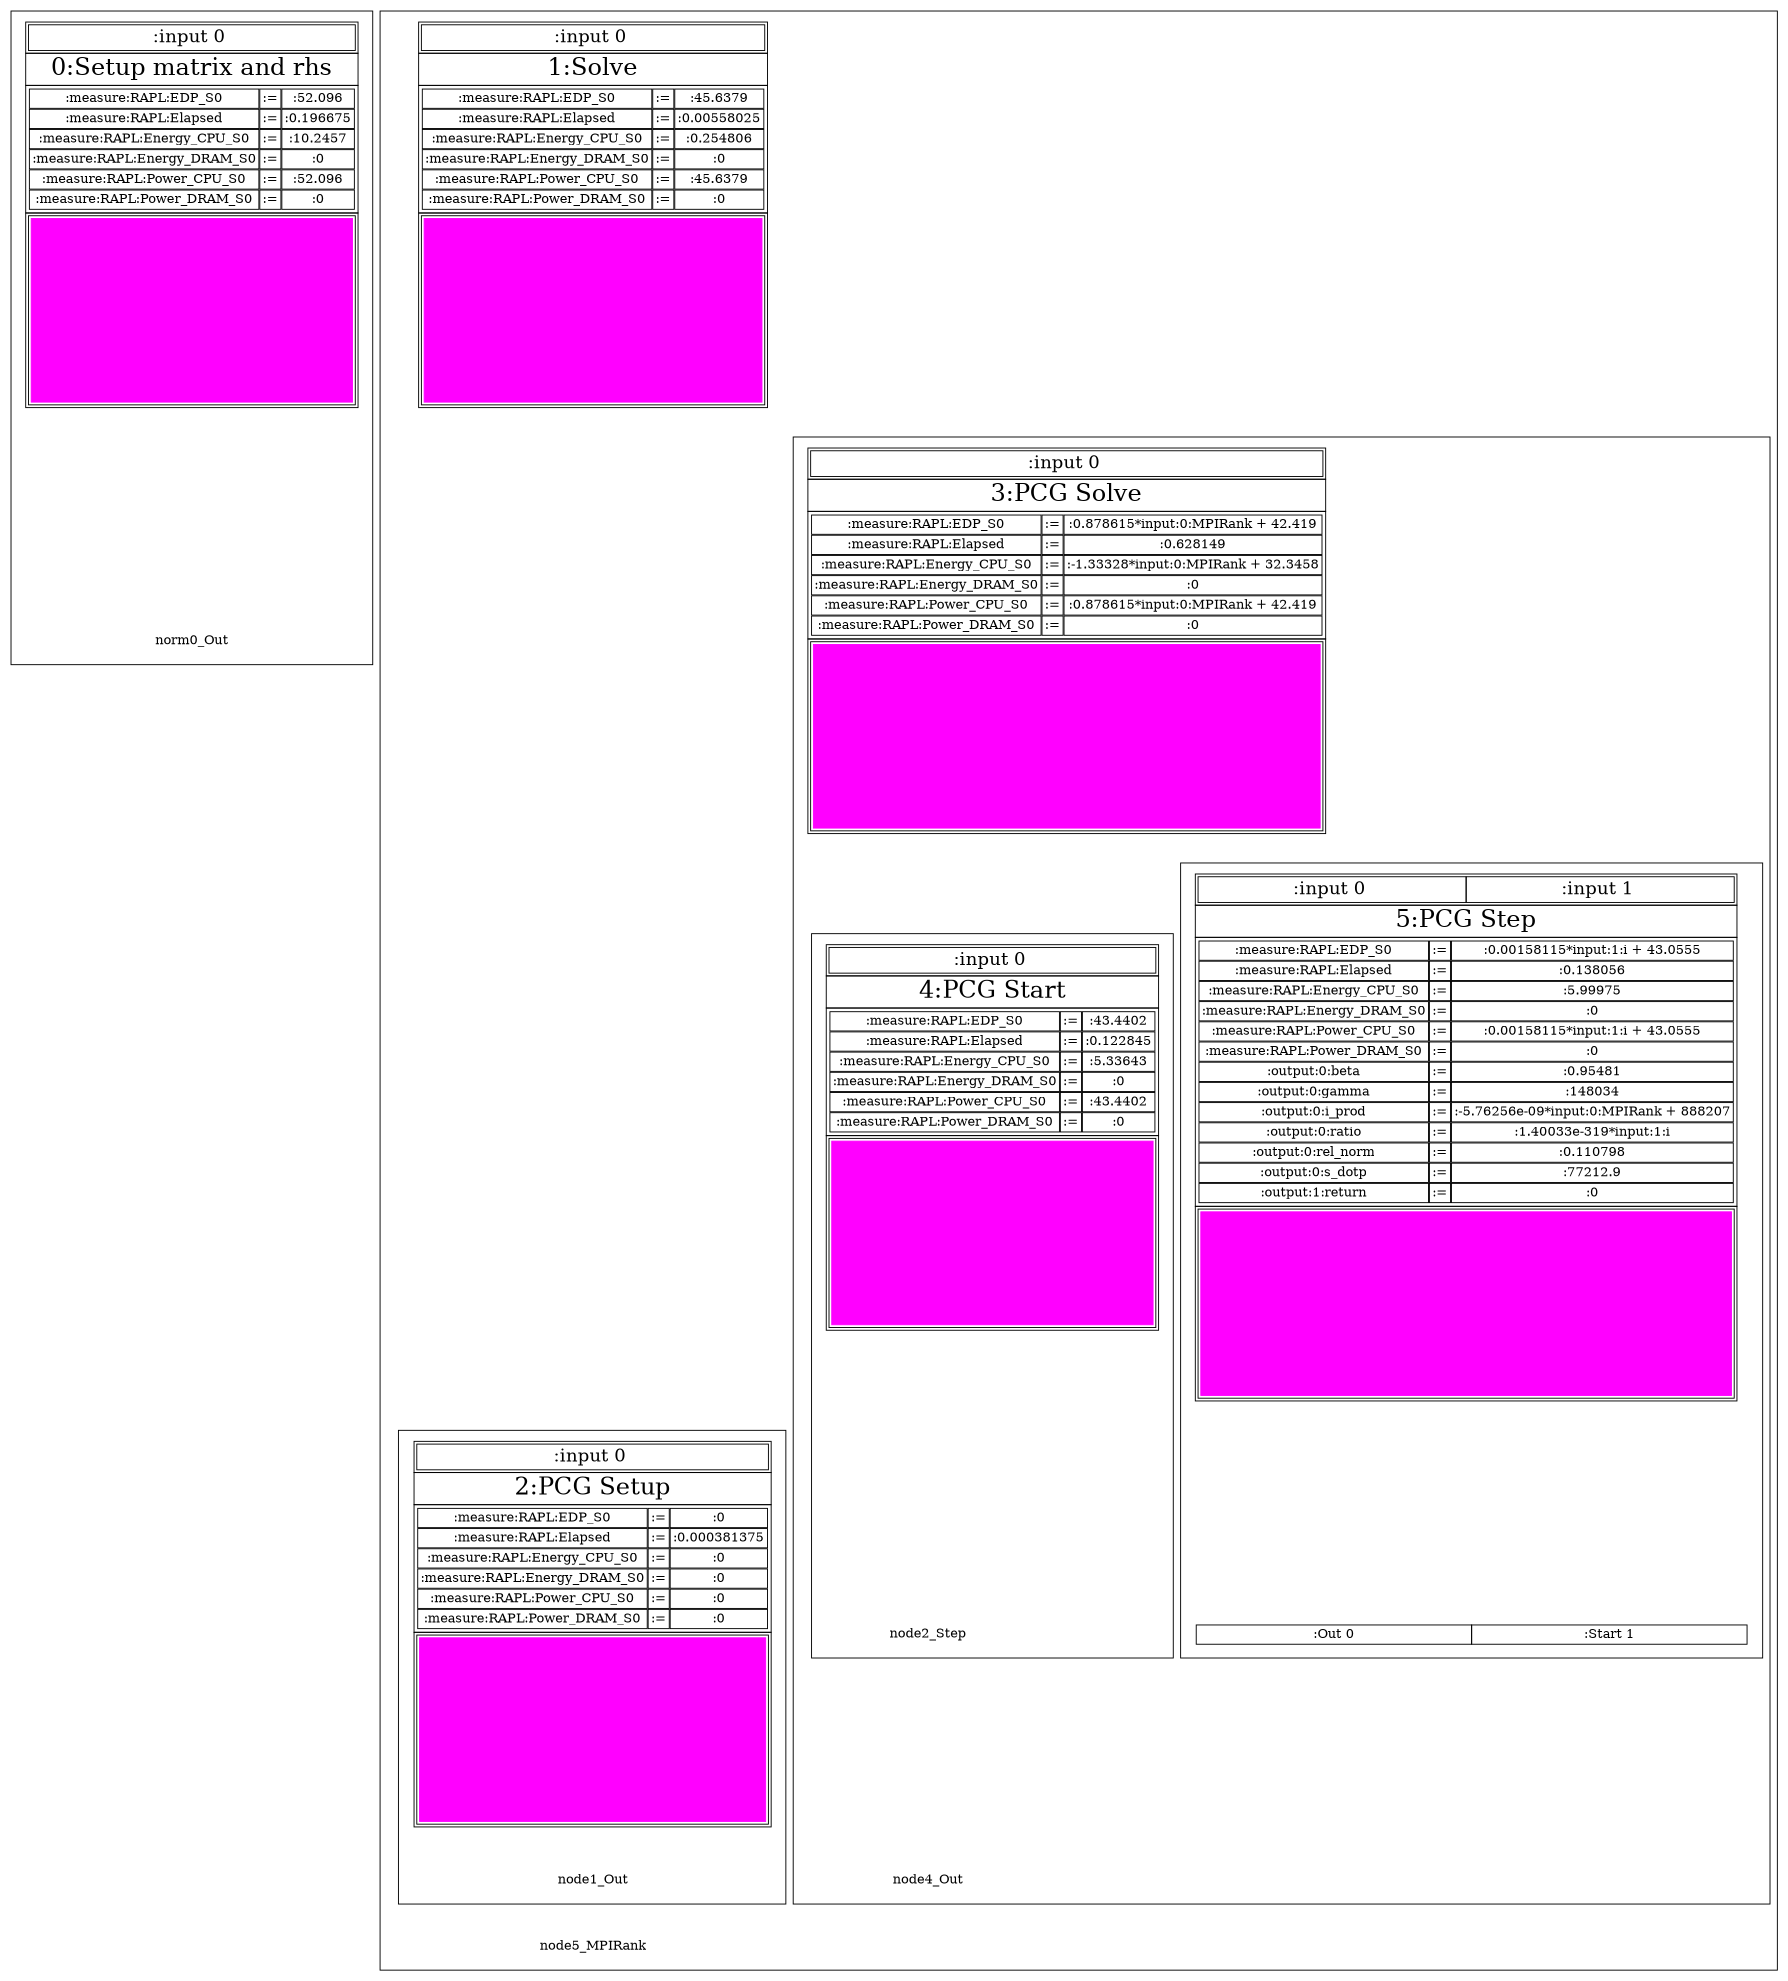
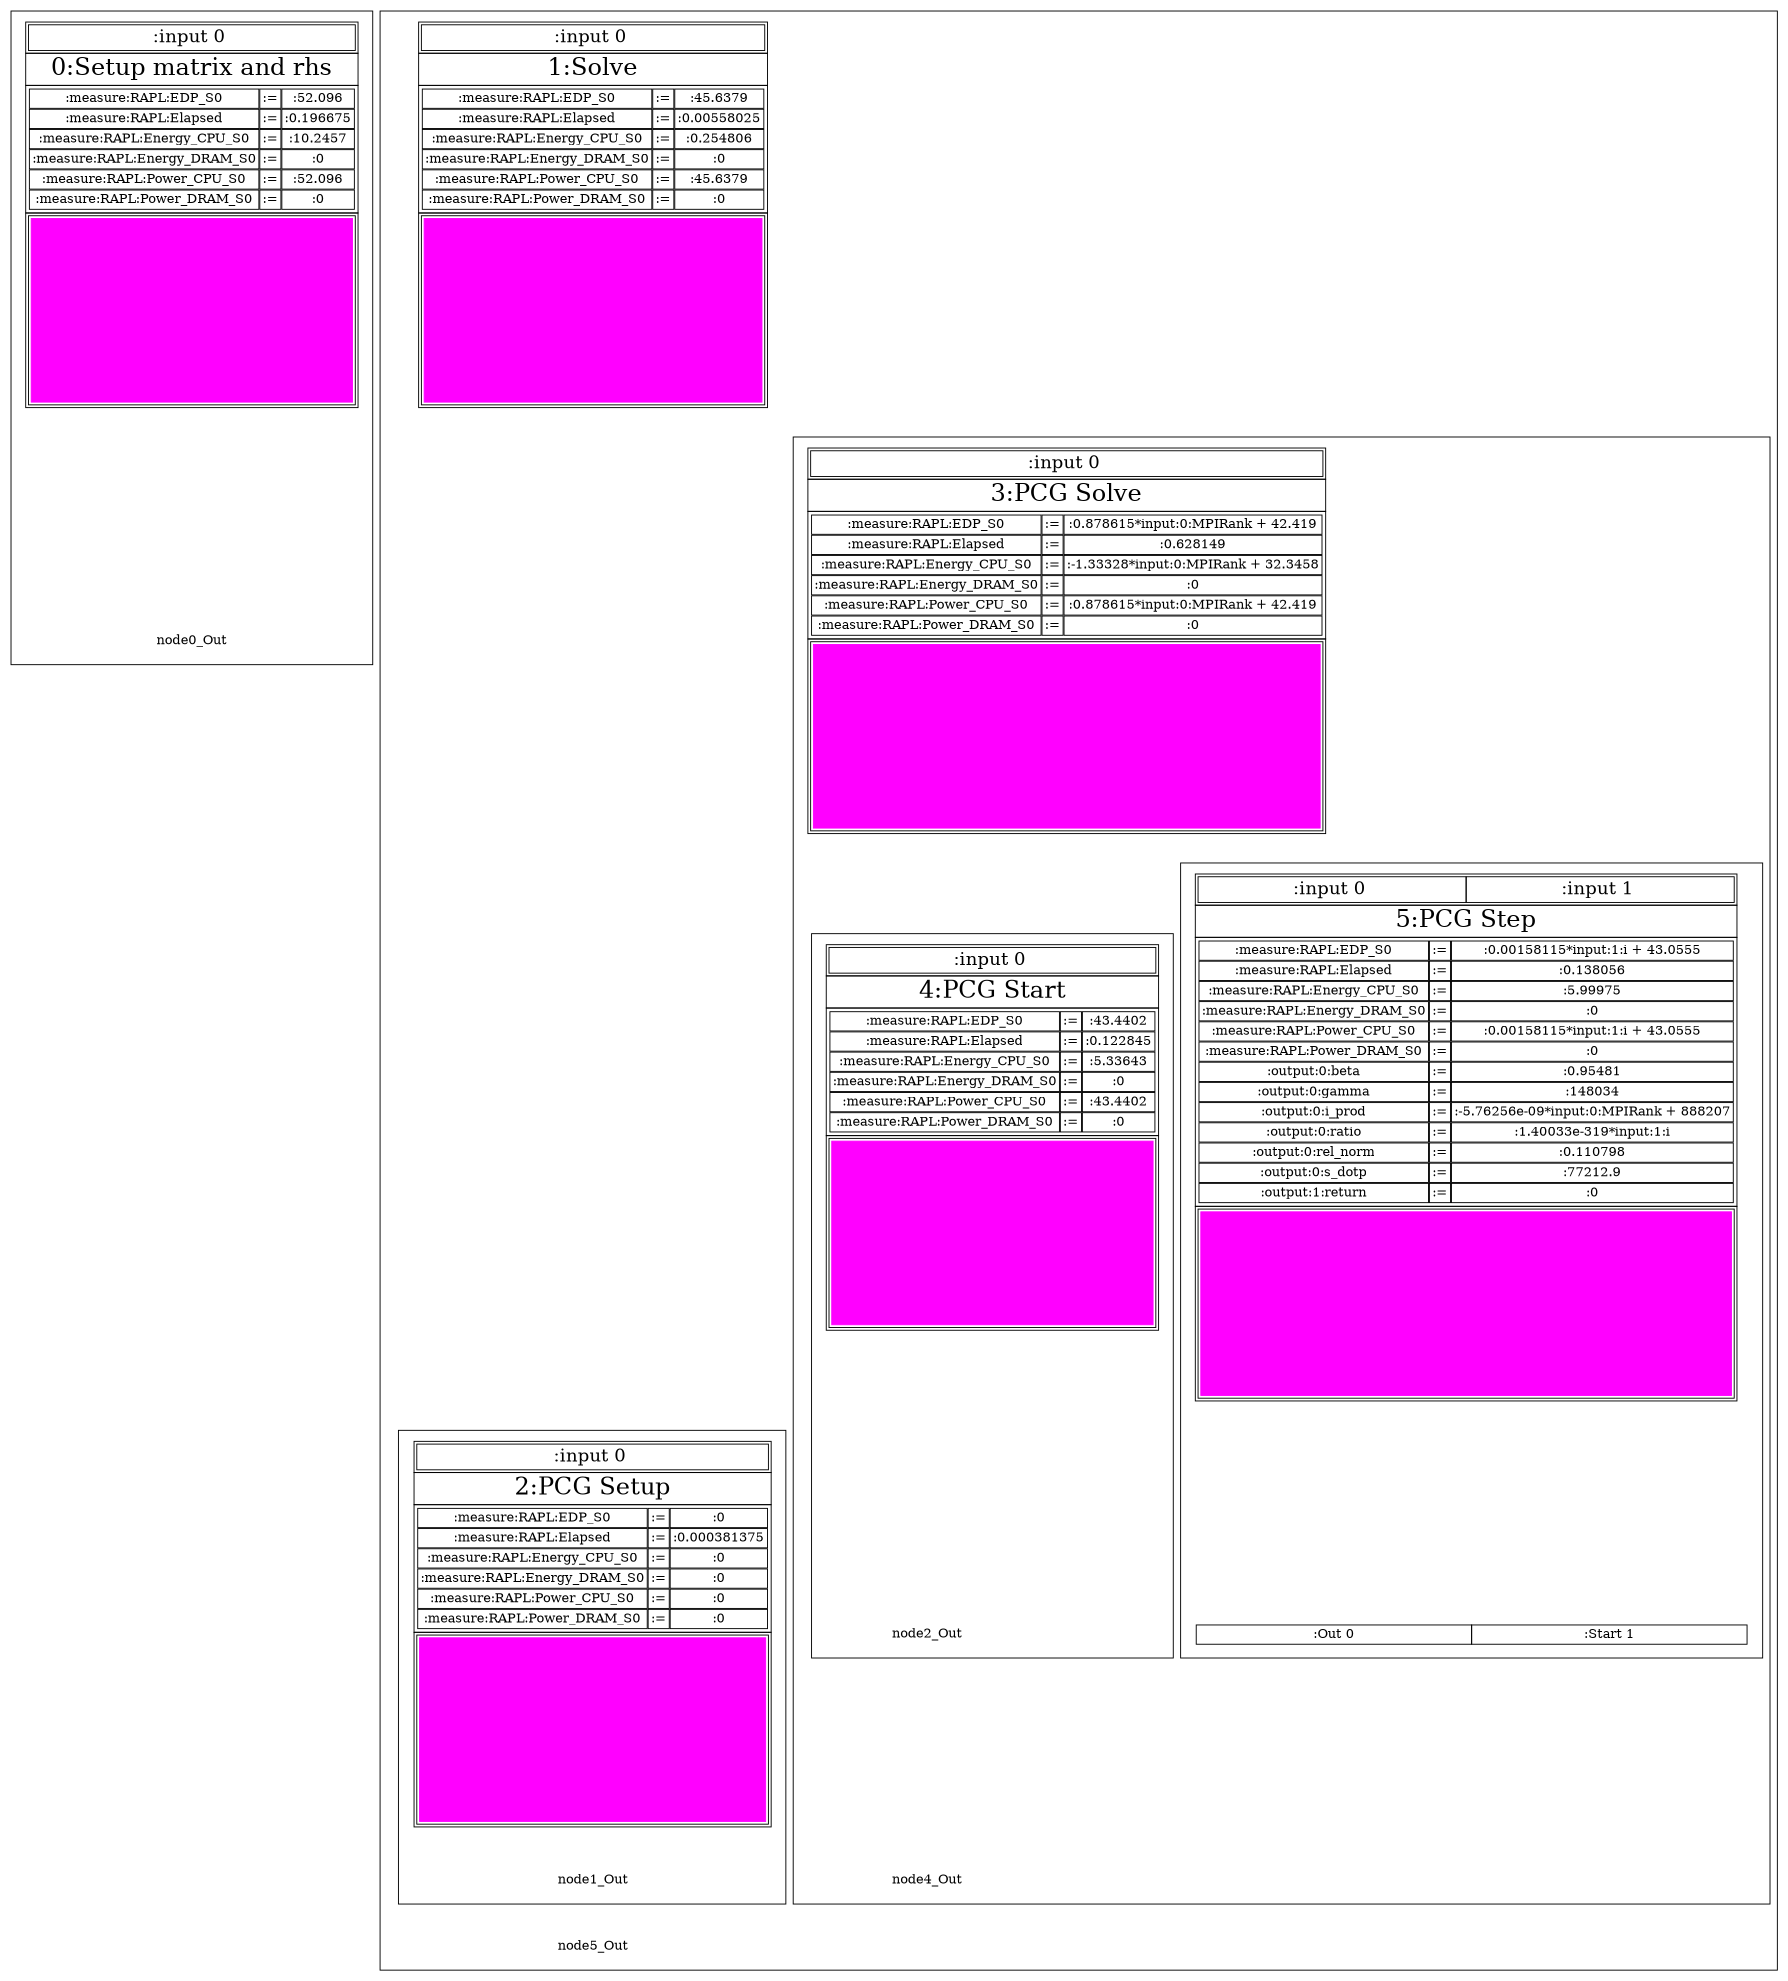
(192, 641) -> (192, 641)
(928, 1634) -> (927, 1634)
(593, 1946) -> (593, 1946)
